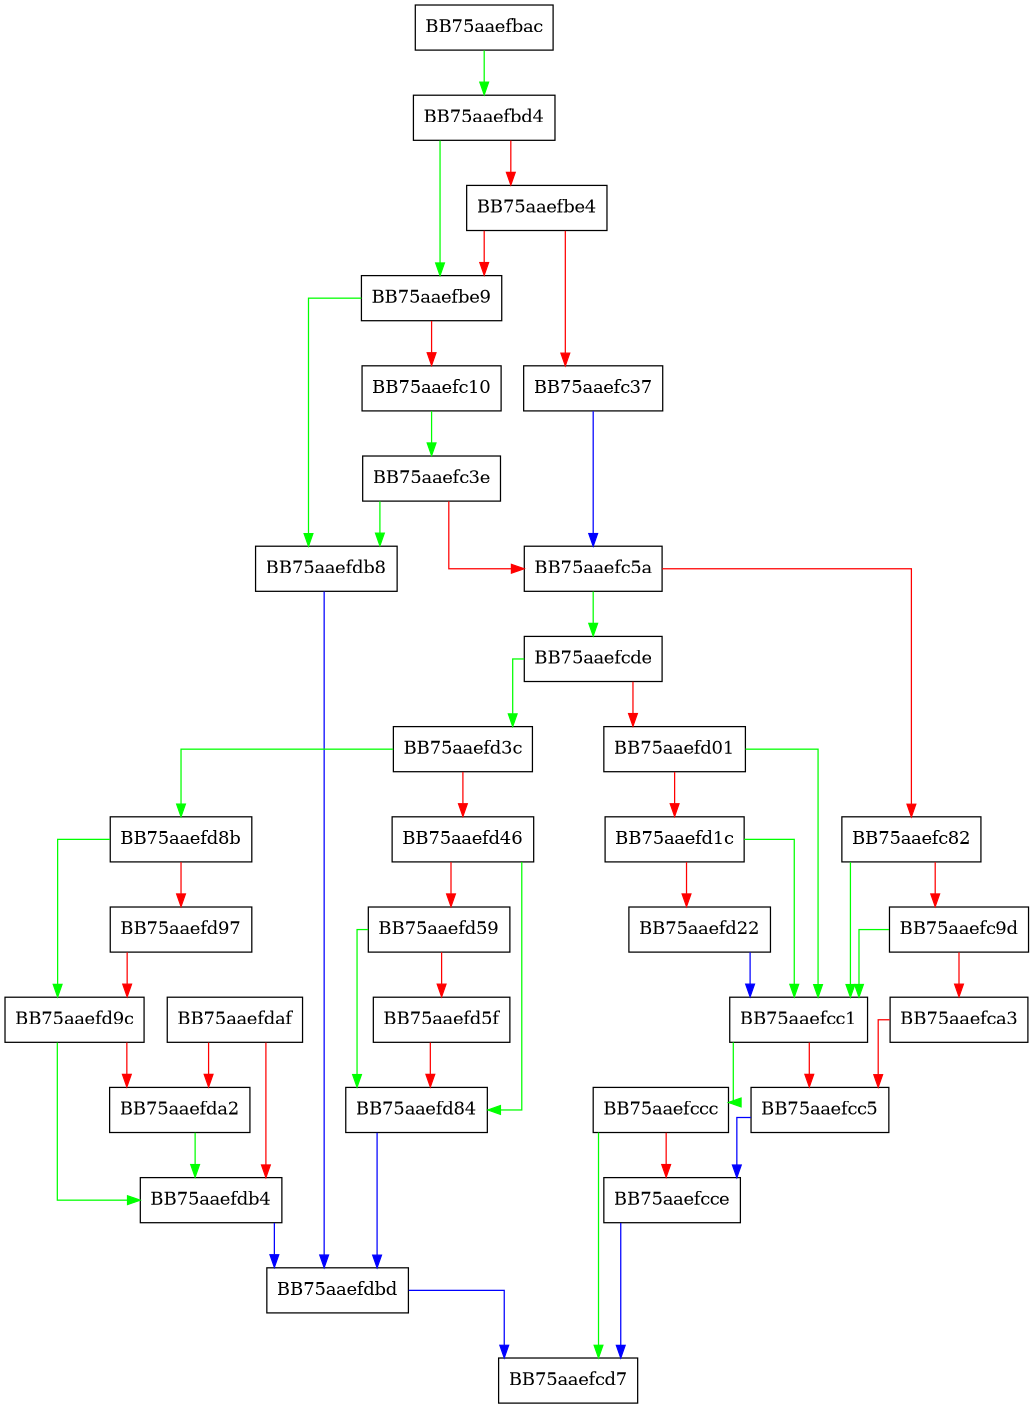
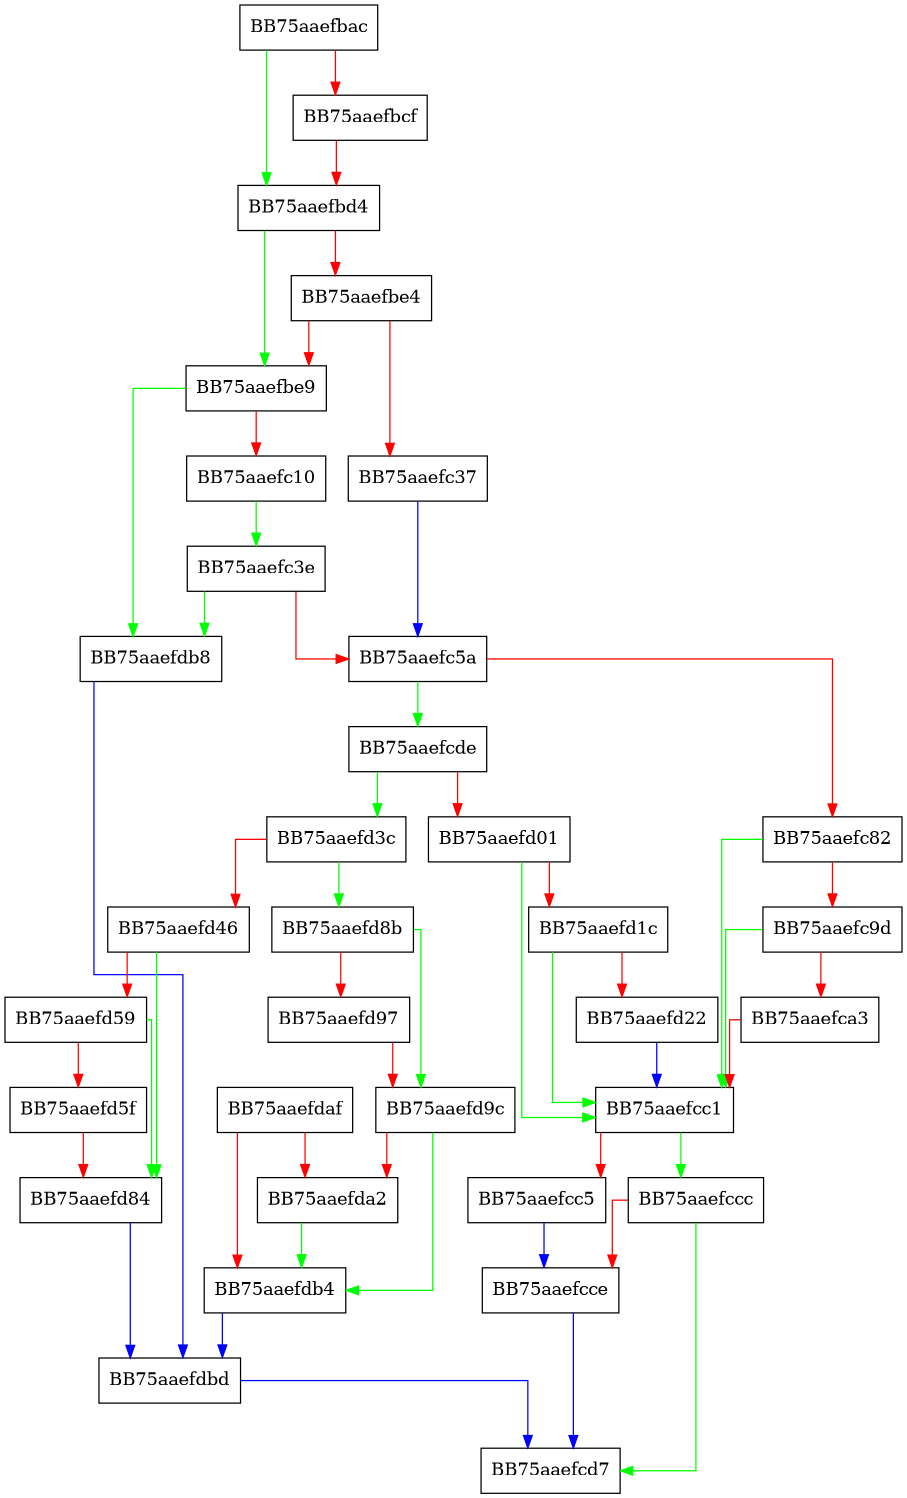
none -> (360, 118)
(878, 1041) -> (730, 1042)
